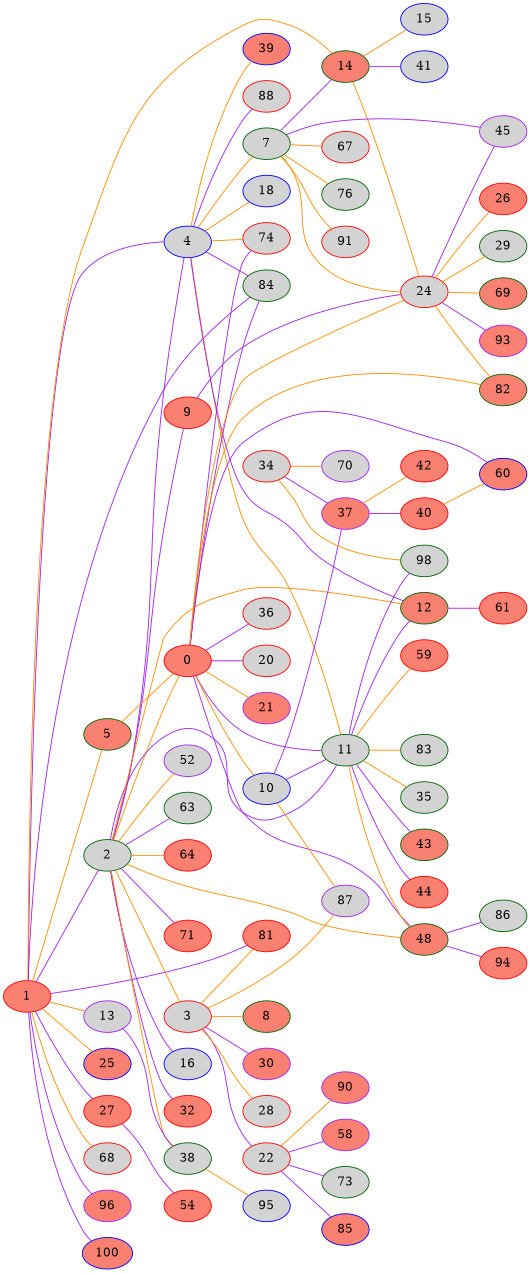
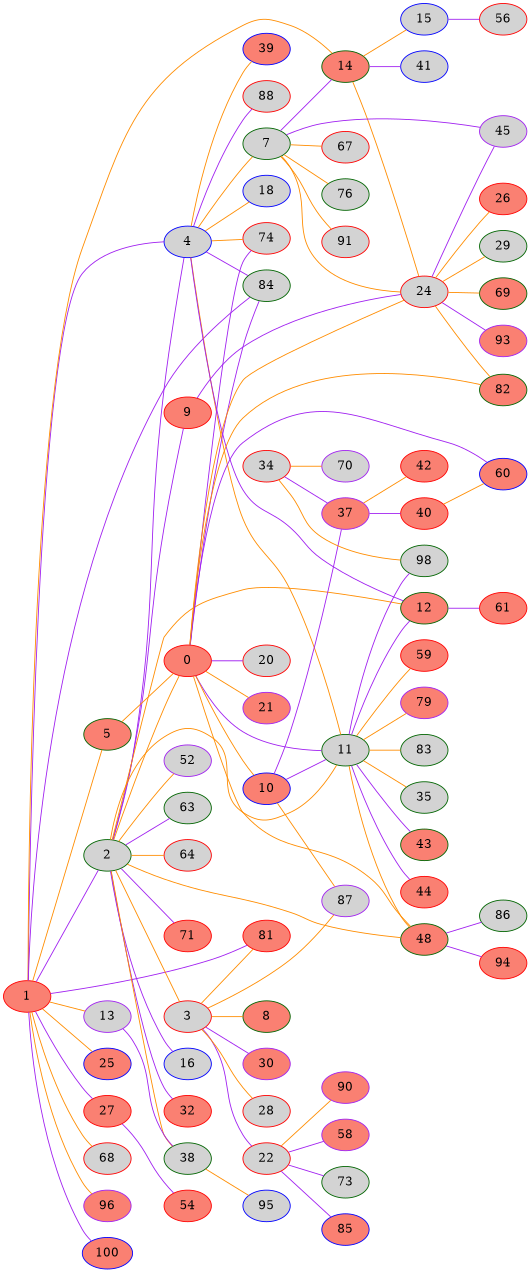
none -> (503, 19)
(267, 613) -> none
none -> (424, 703)
(201, 732) -> (201, 732)
(267, 789) -> (267, 789)
(267, 833) -> (267, 833)
(188, 855) -> (188, 855)
(50, 1107) -> (50, 1107)
